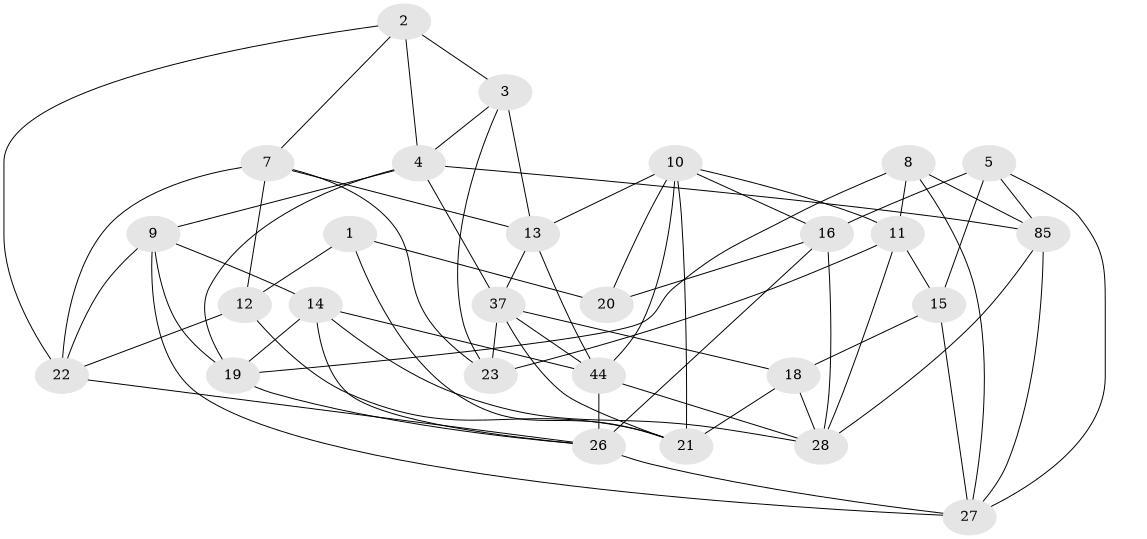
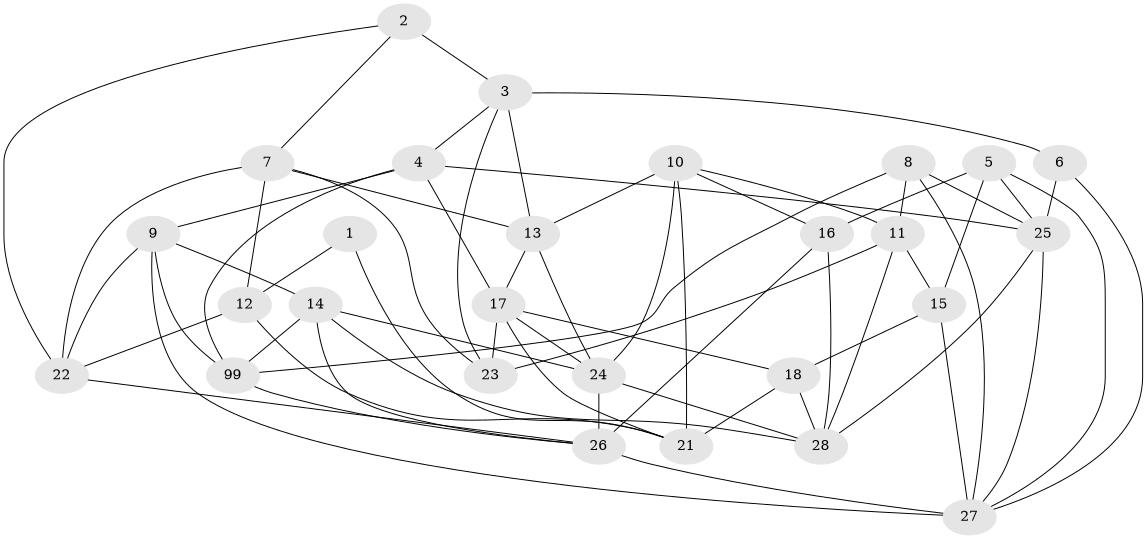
(412, 92) -> none
none -> (1060, 163)
(1043, 234) -> (1043, 234)
(499, 305) -> (499, 305)
(607, 305) -> none
(233, 376) -> (233, 376)
(599, 376) -> (599, 376)
